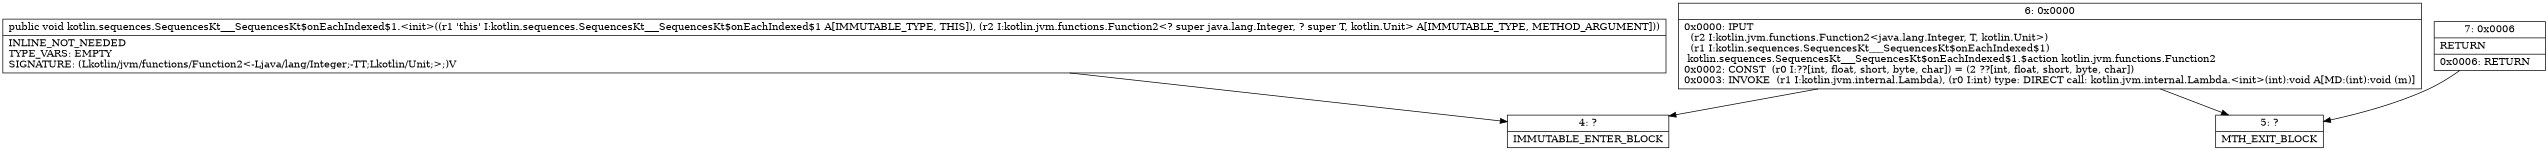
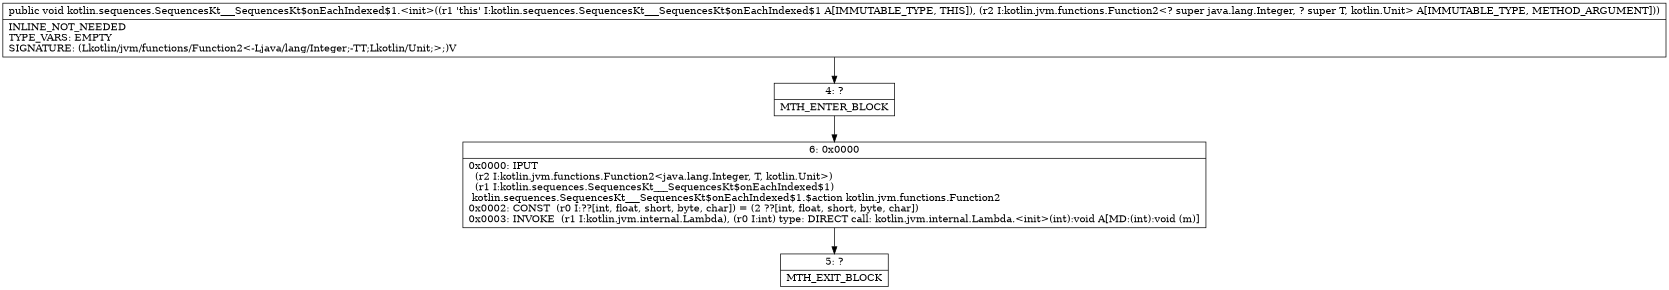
(2490, 46) -> none
(1747, 102) -> (834, 125)
(1588, 139) -> (834, 107)
